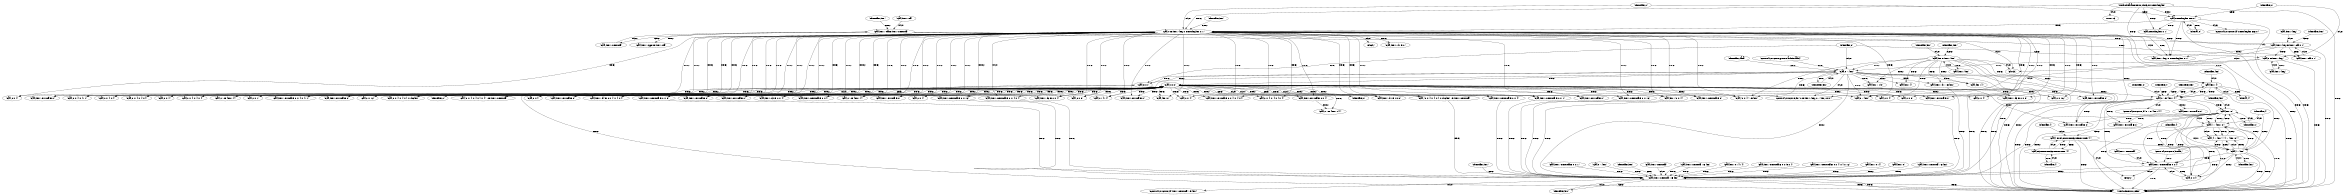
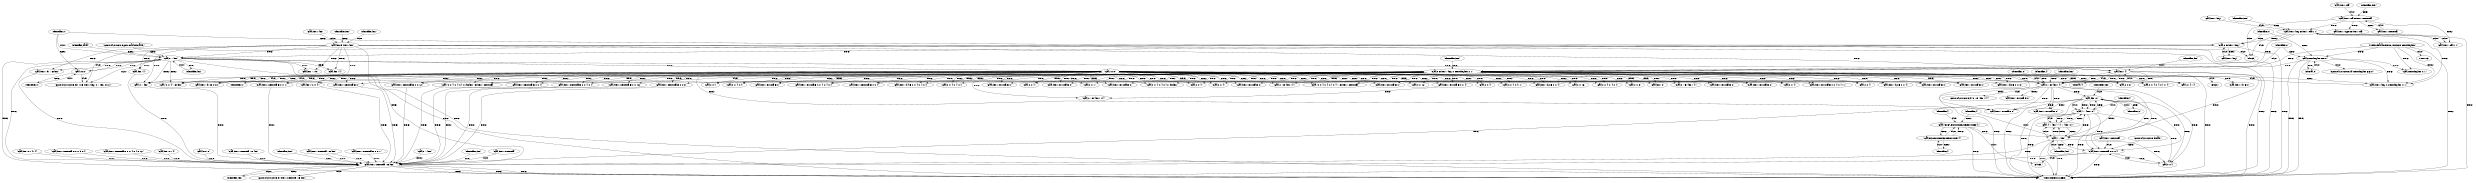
(1738, 33) -> (1875, 68)
(2297, 52) -> (2446, 38)
(1953, 64) -> none
(917, 92) -> (1244, 78)
